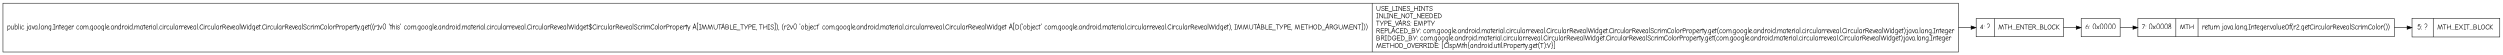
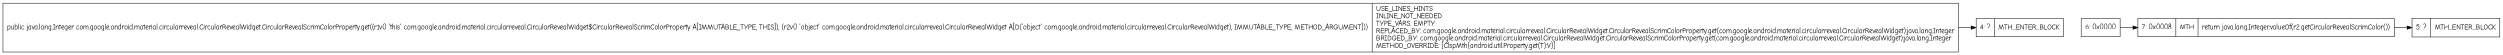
(2465, 27) -> (2465, 27)
(2070, 28) -> none
